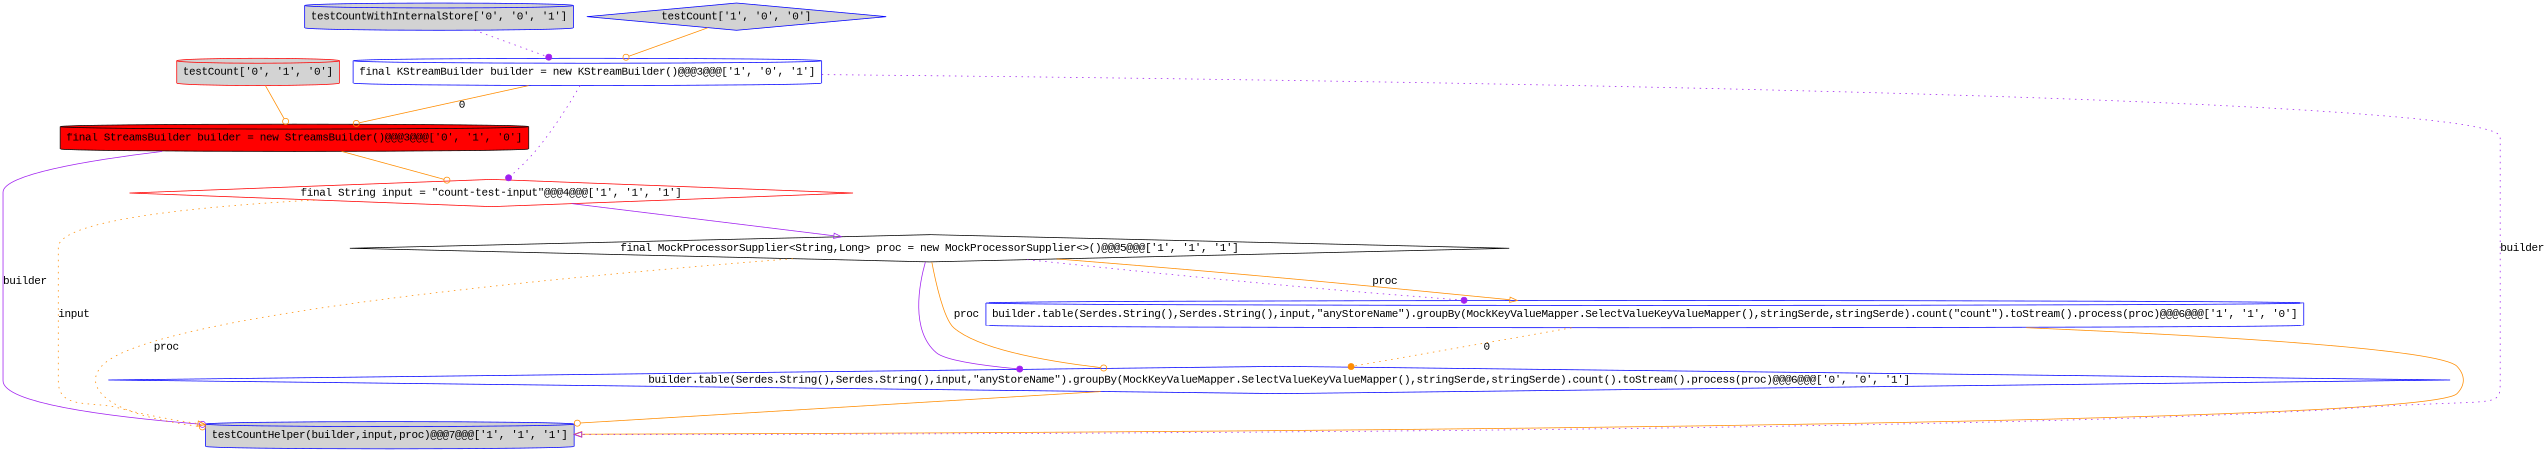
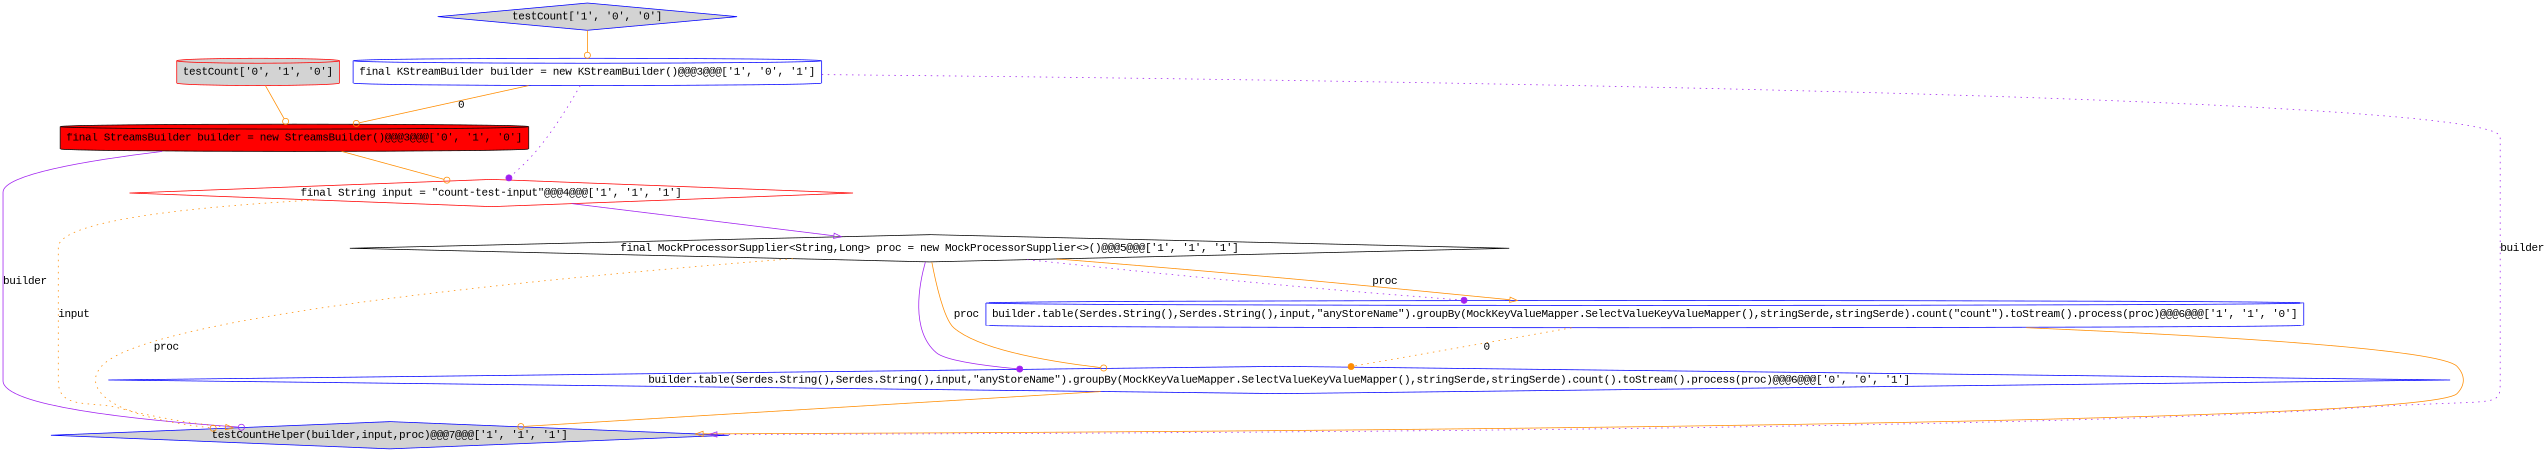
(439, 17) -> none
(390, 435) -> (390, 435)
